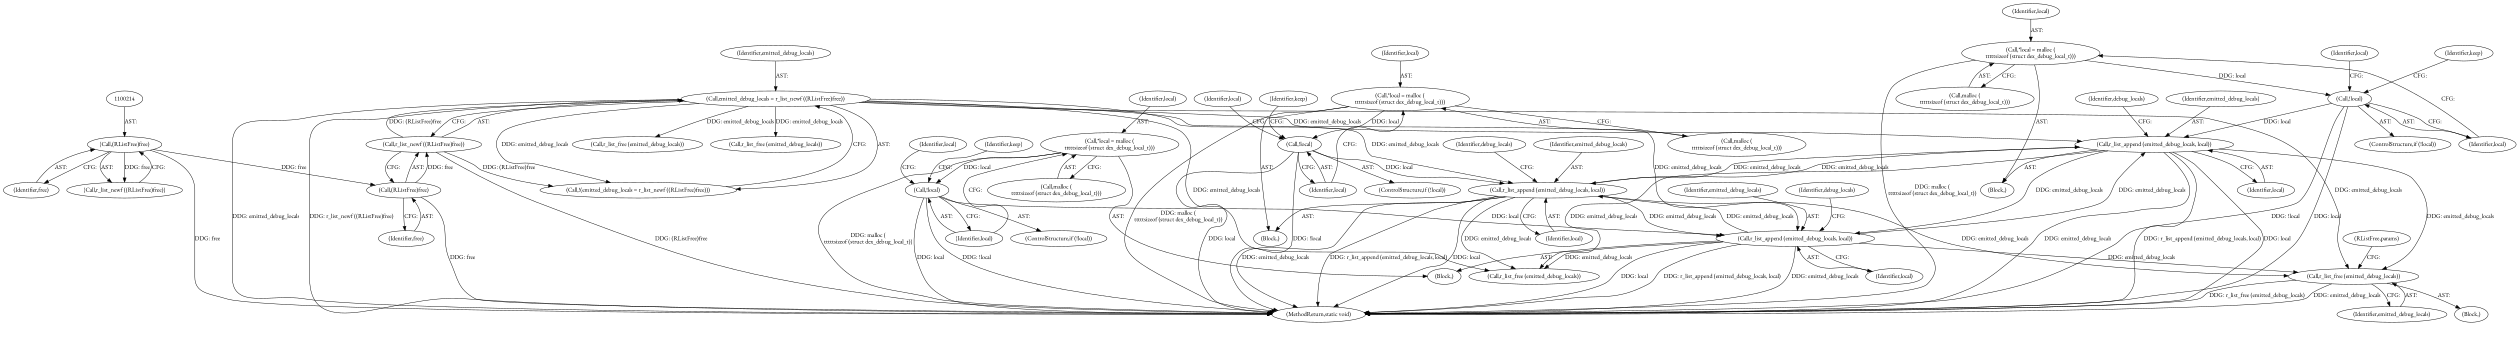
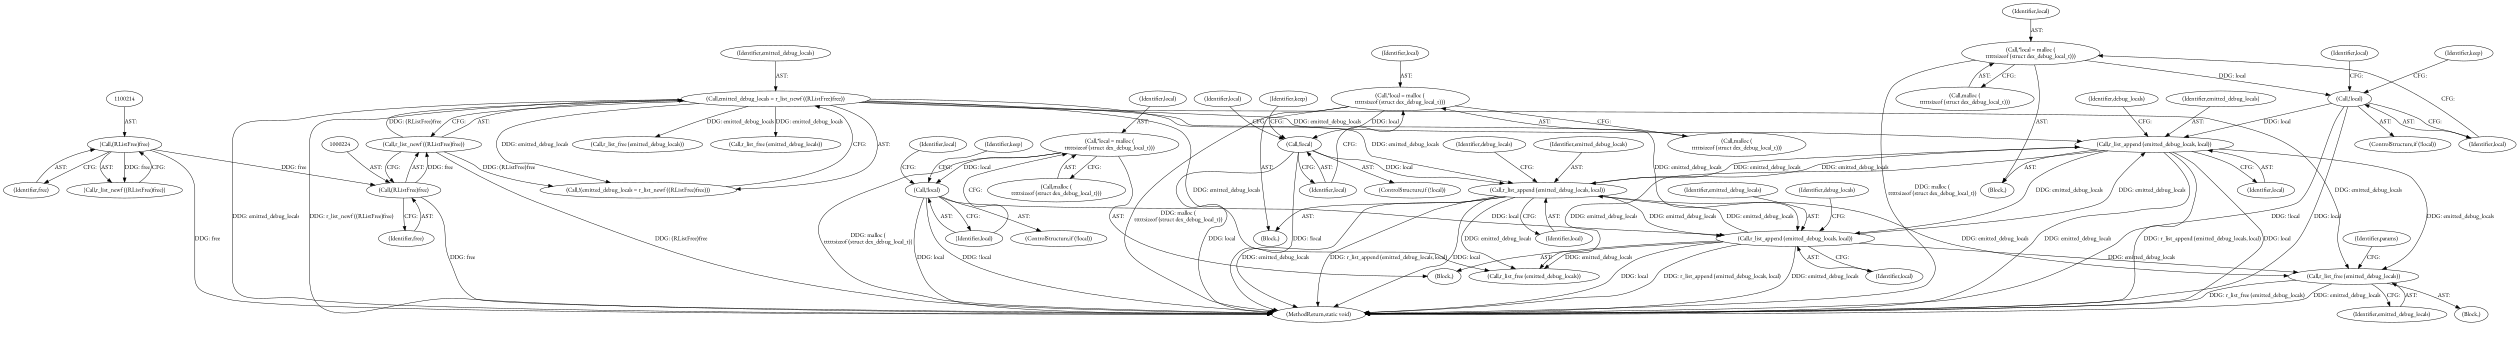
none -> (340, 145)
(2377, 239) -> (2377, 239)
